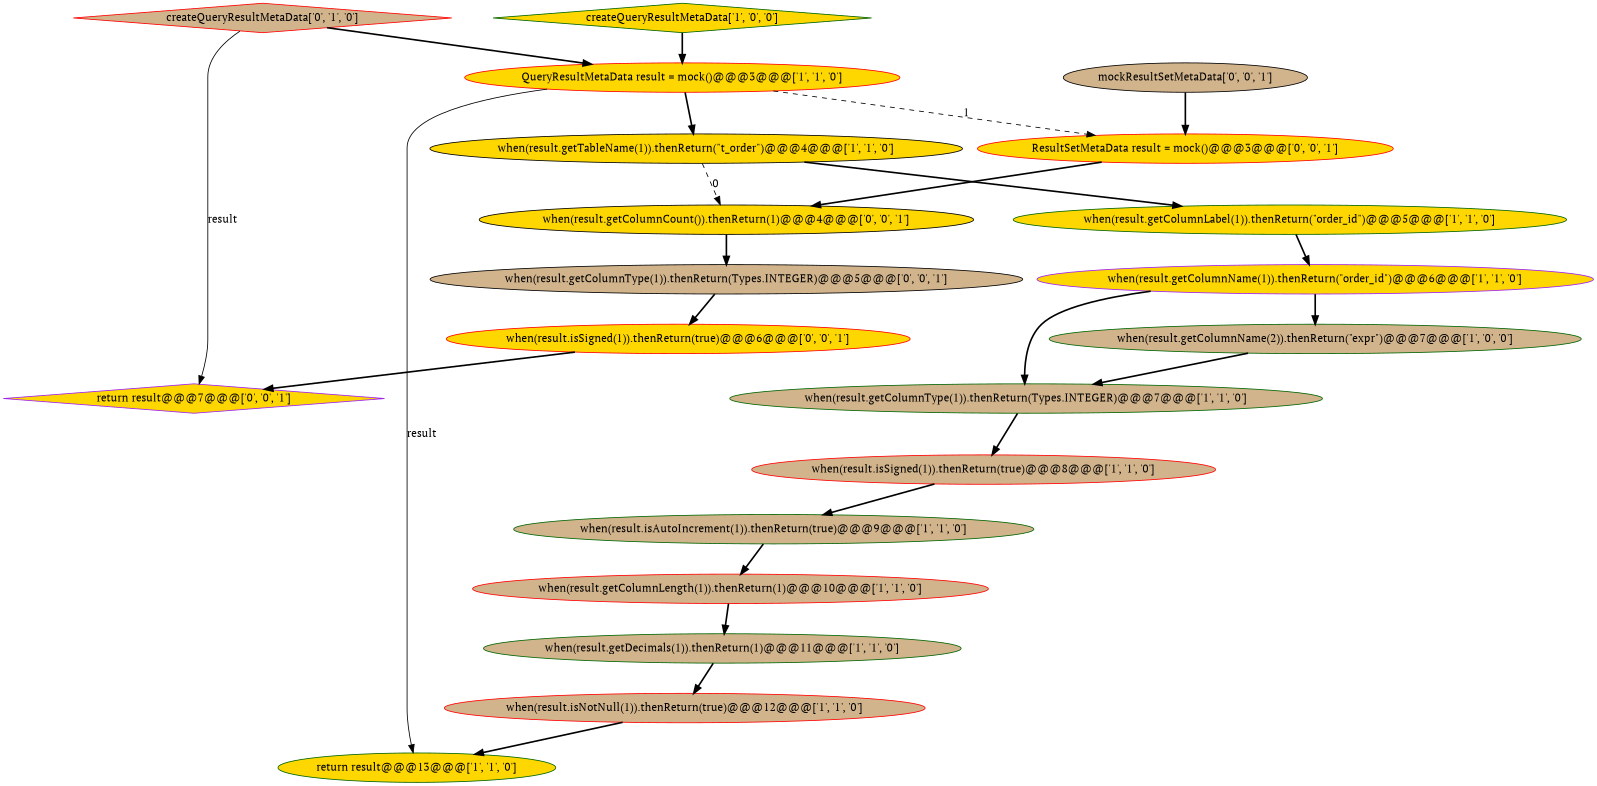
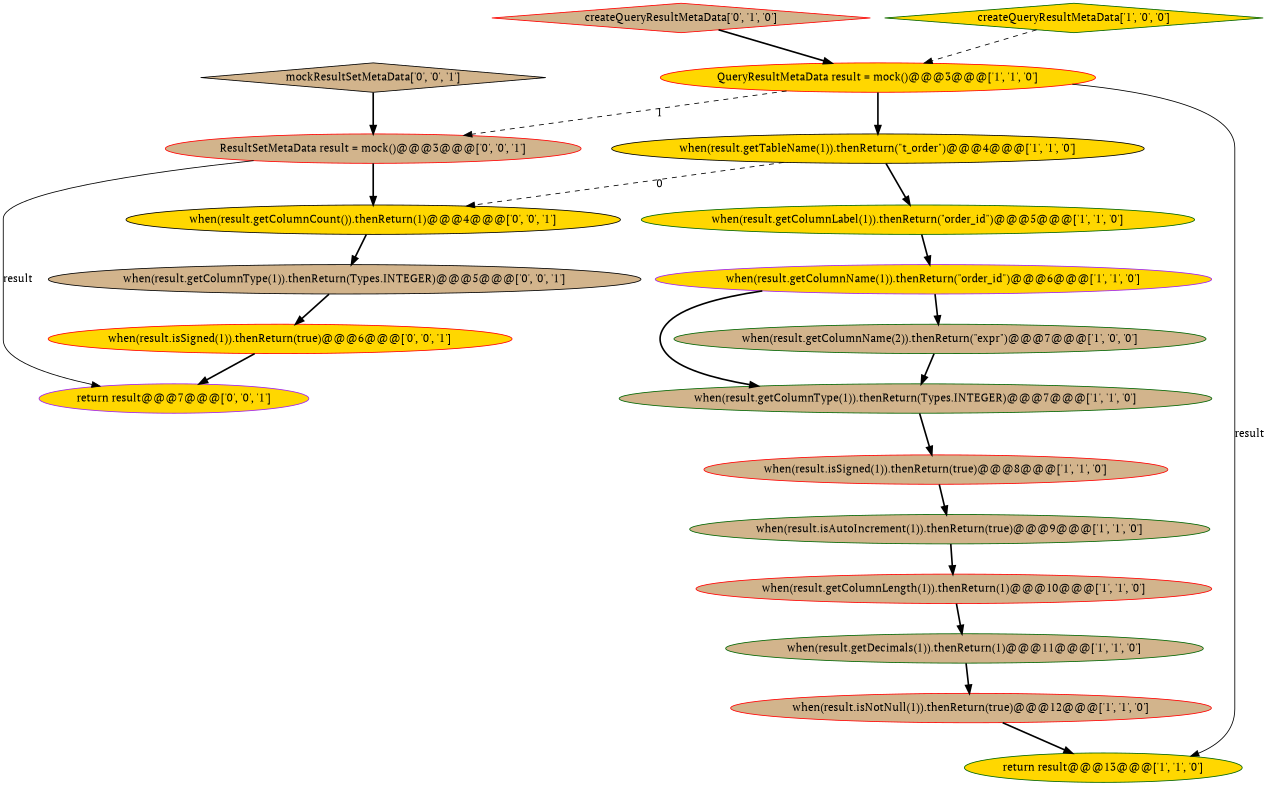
(682, 44) -> (984, 45)
(1185, 78) -> (373, 78)
(1185, 149) -> (373, 149)
(208, 198) -> (16, 206)
(194, 399) -> (174, 399)
